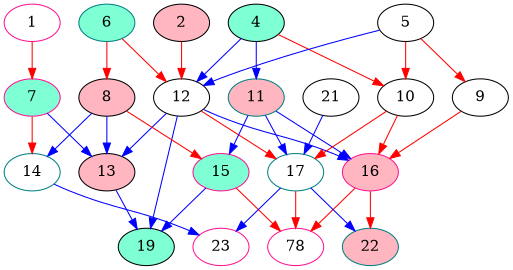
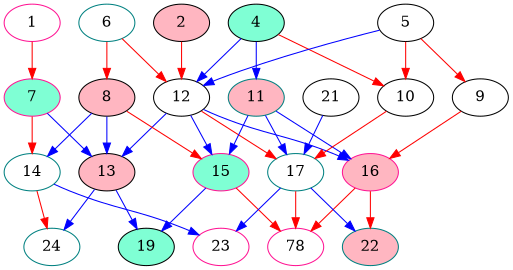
(107, 23) -> (107, 23)
(390, 130) -> none
(165, 167) -> (199, 130)
none -> (52, 247)
